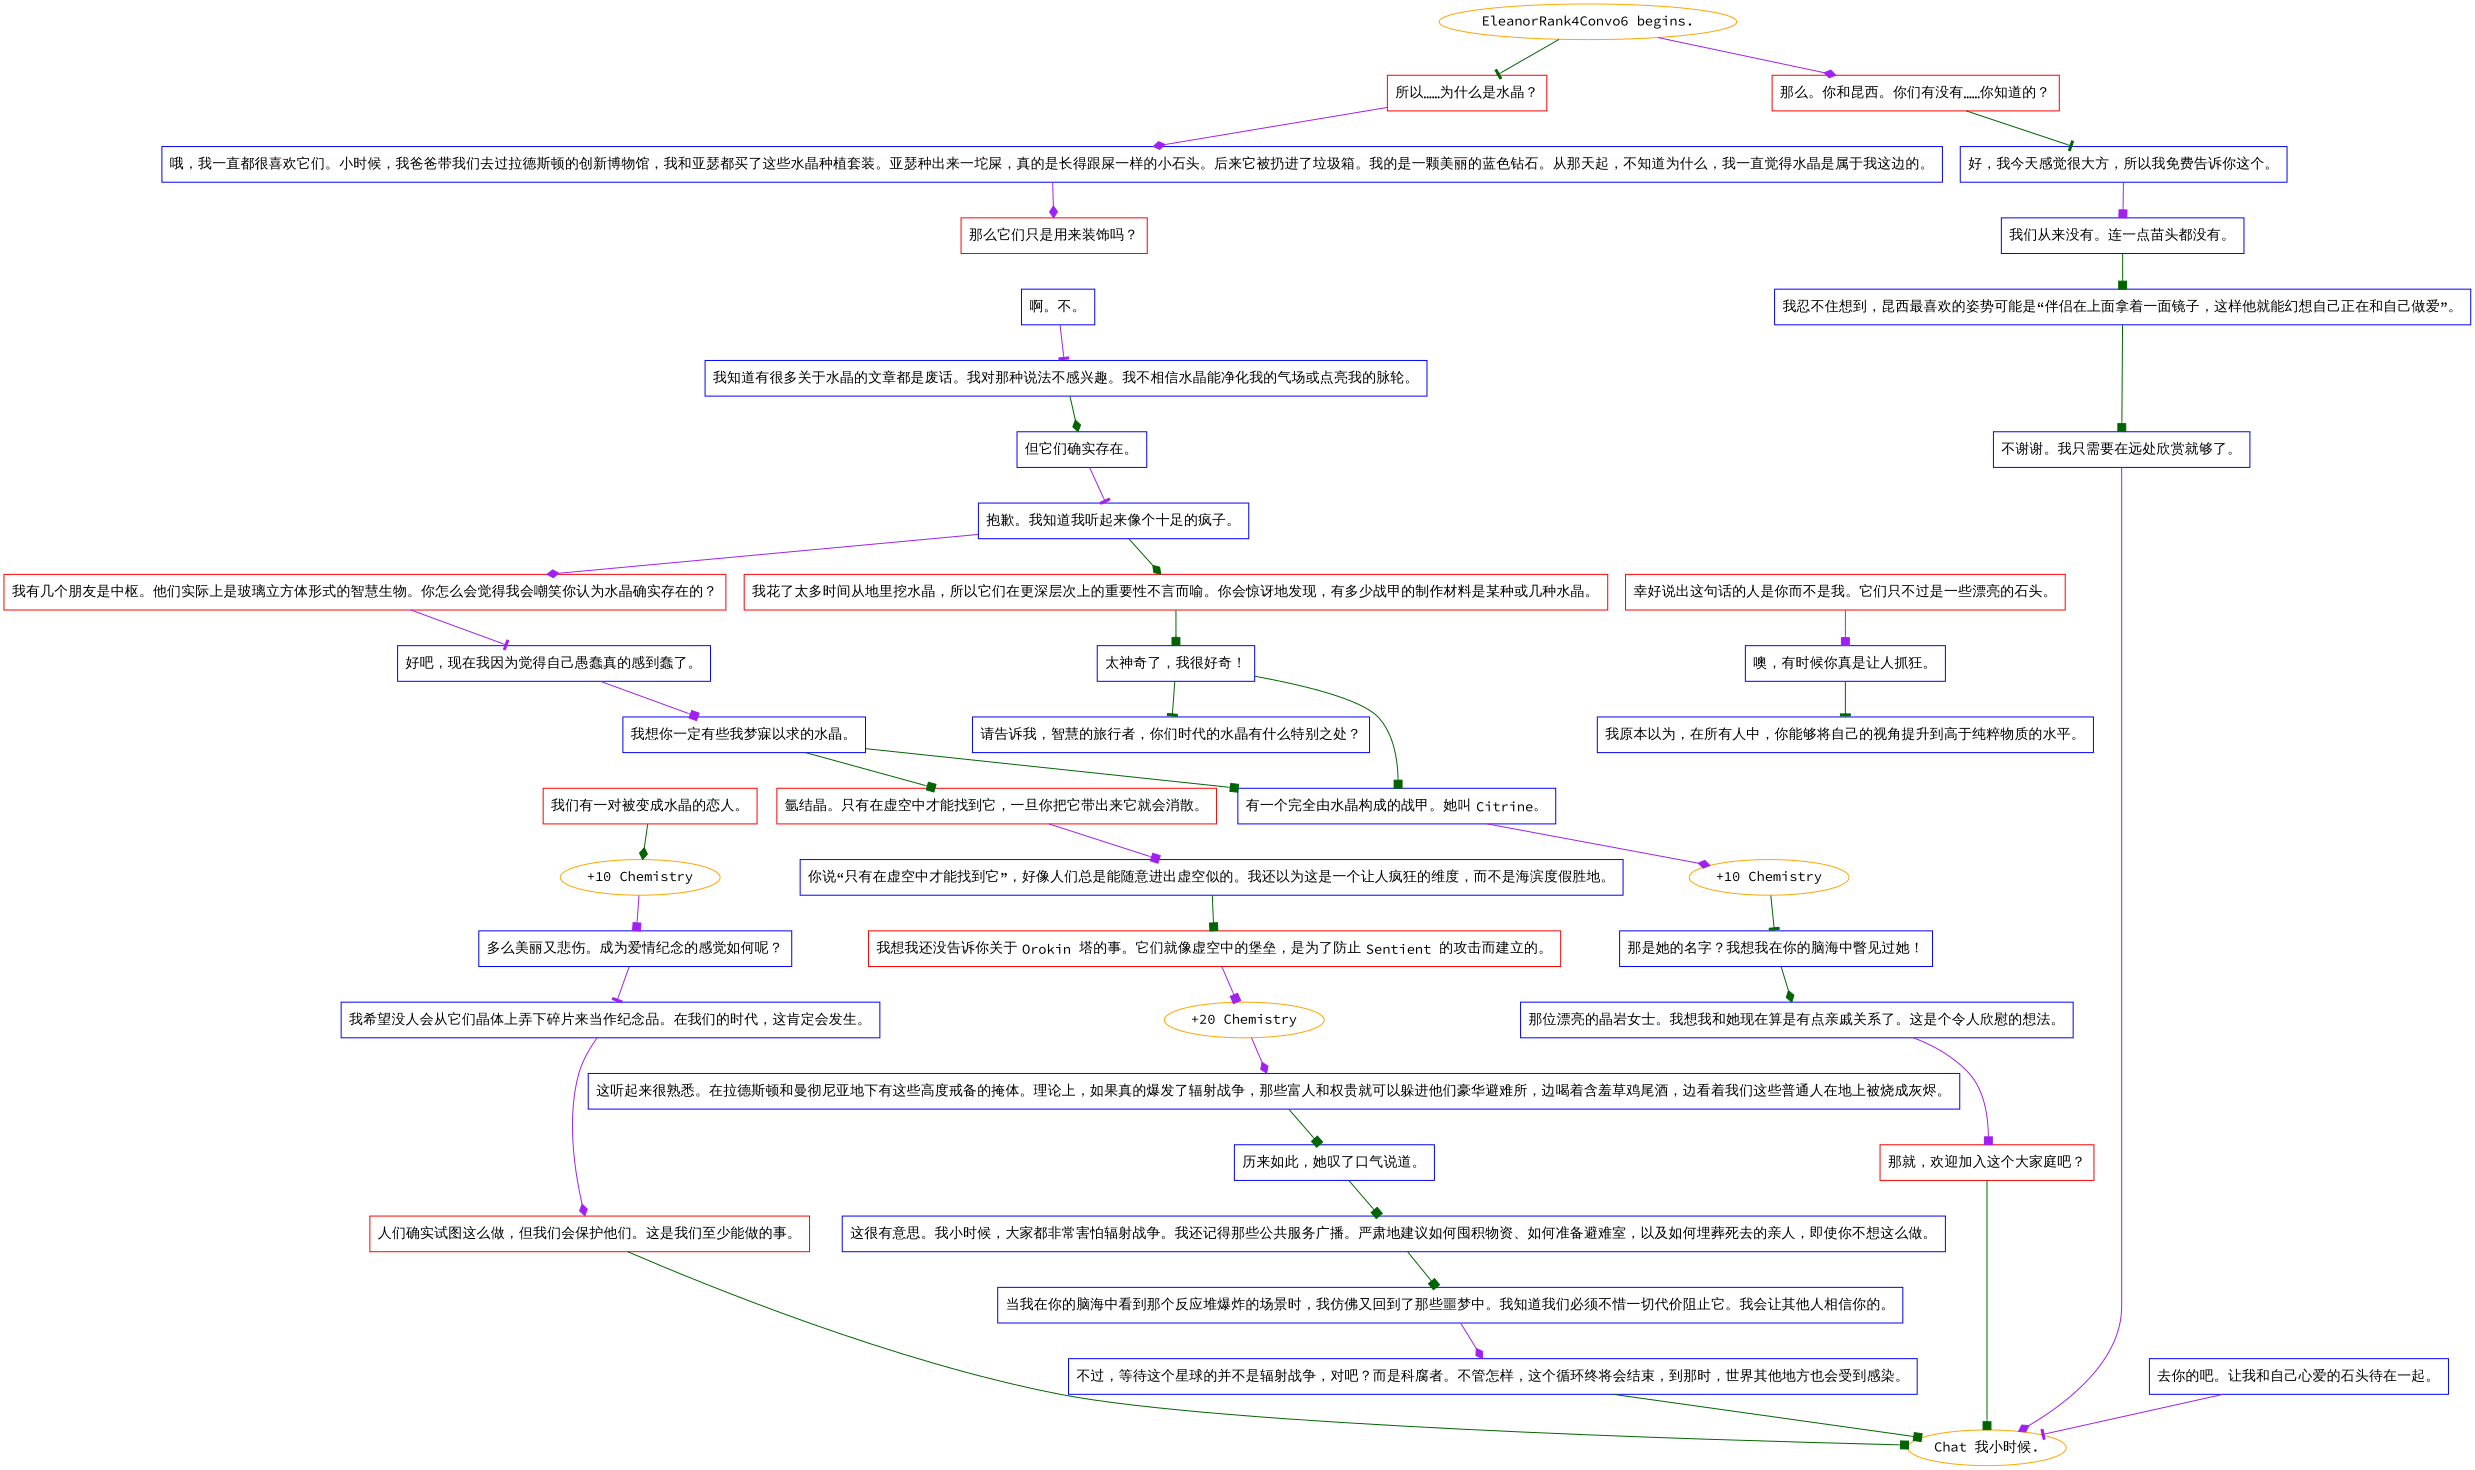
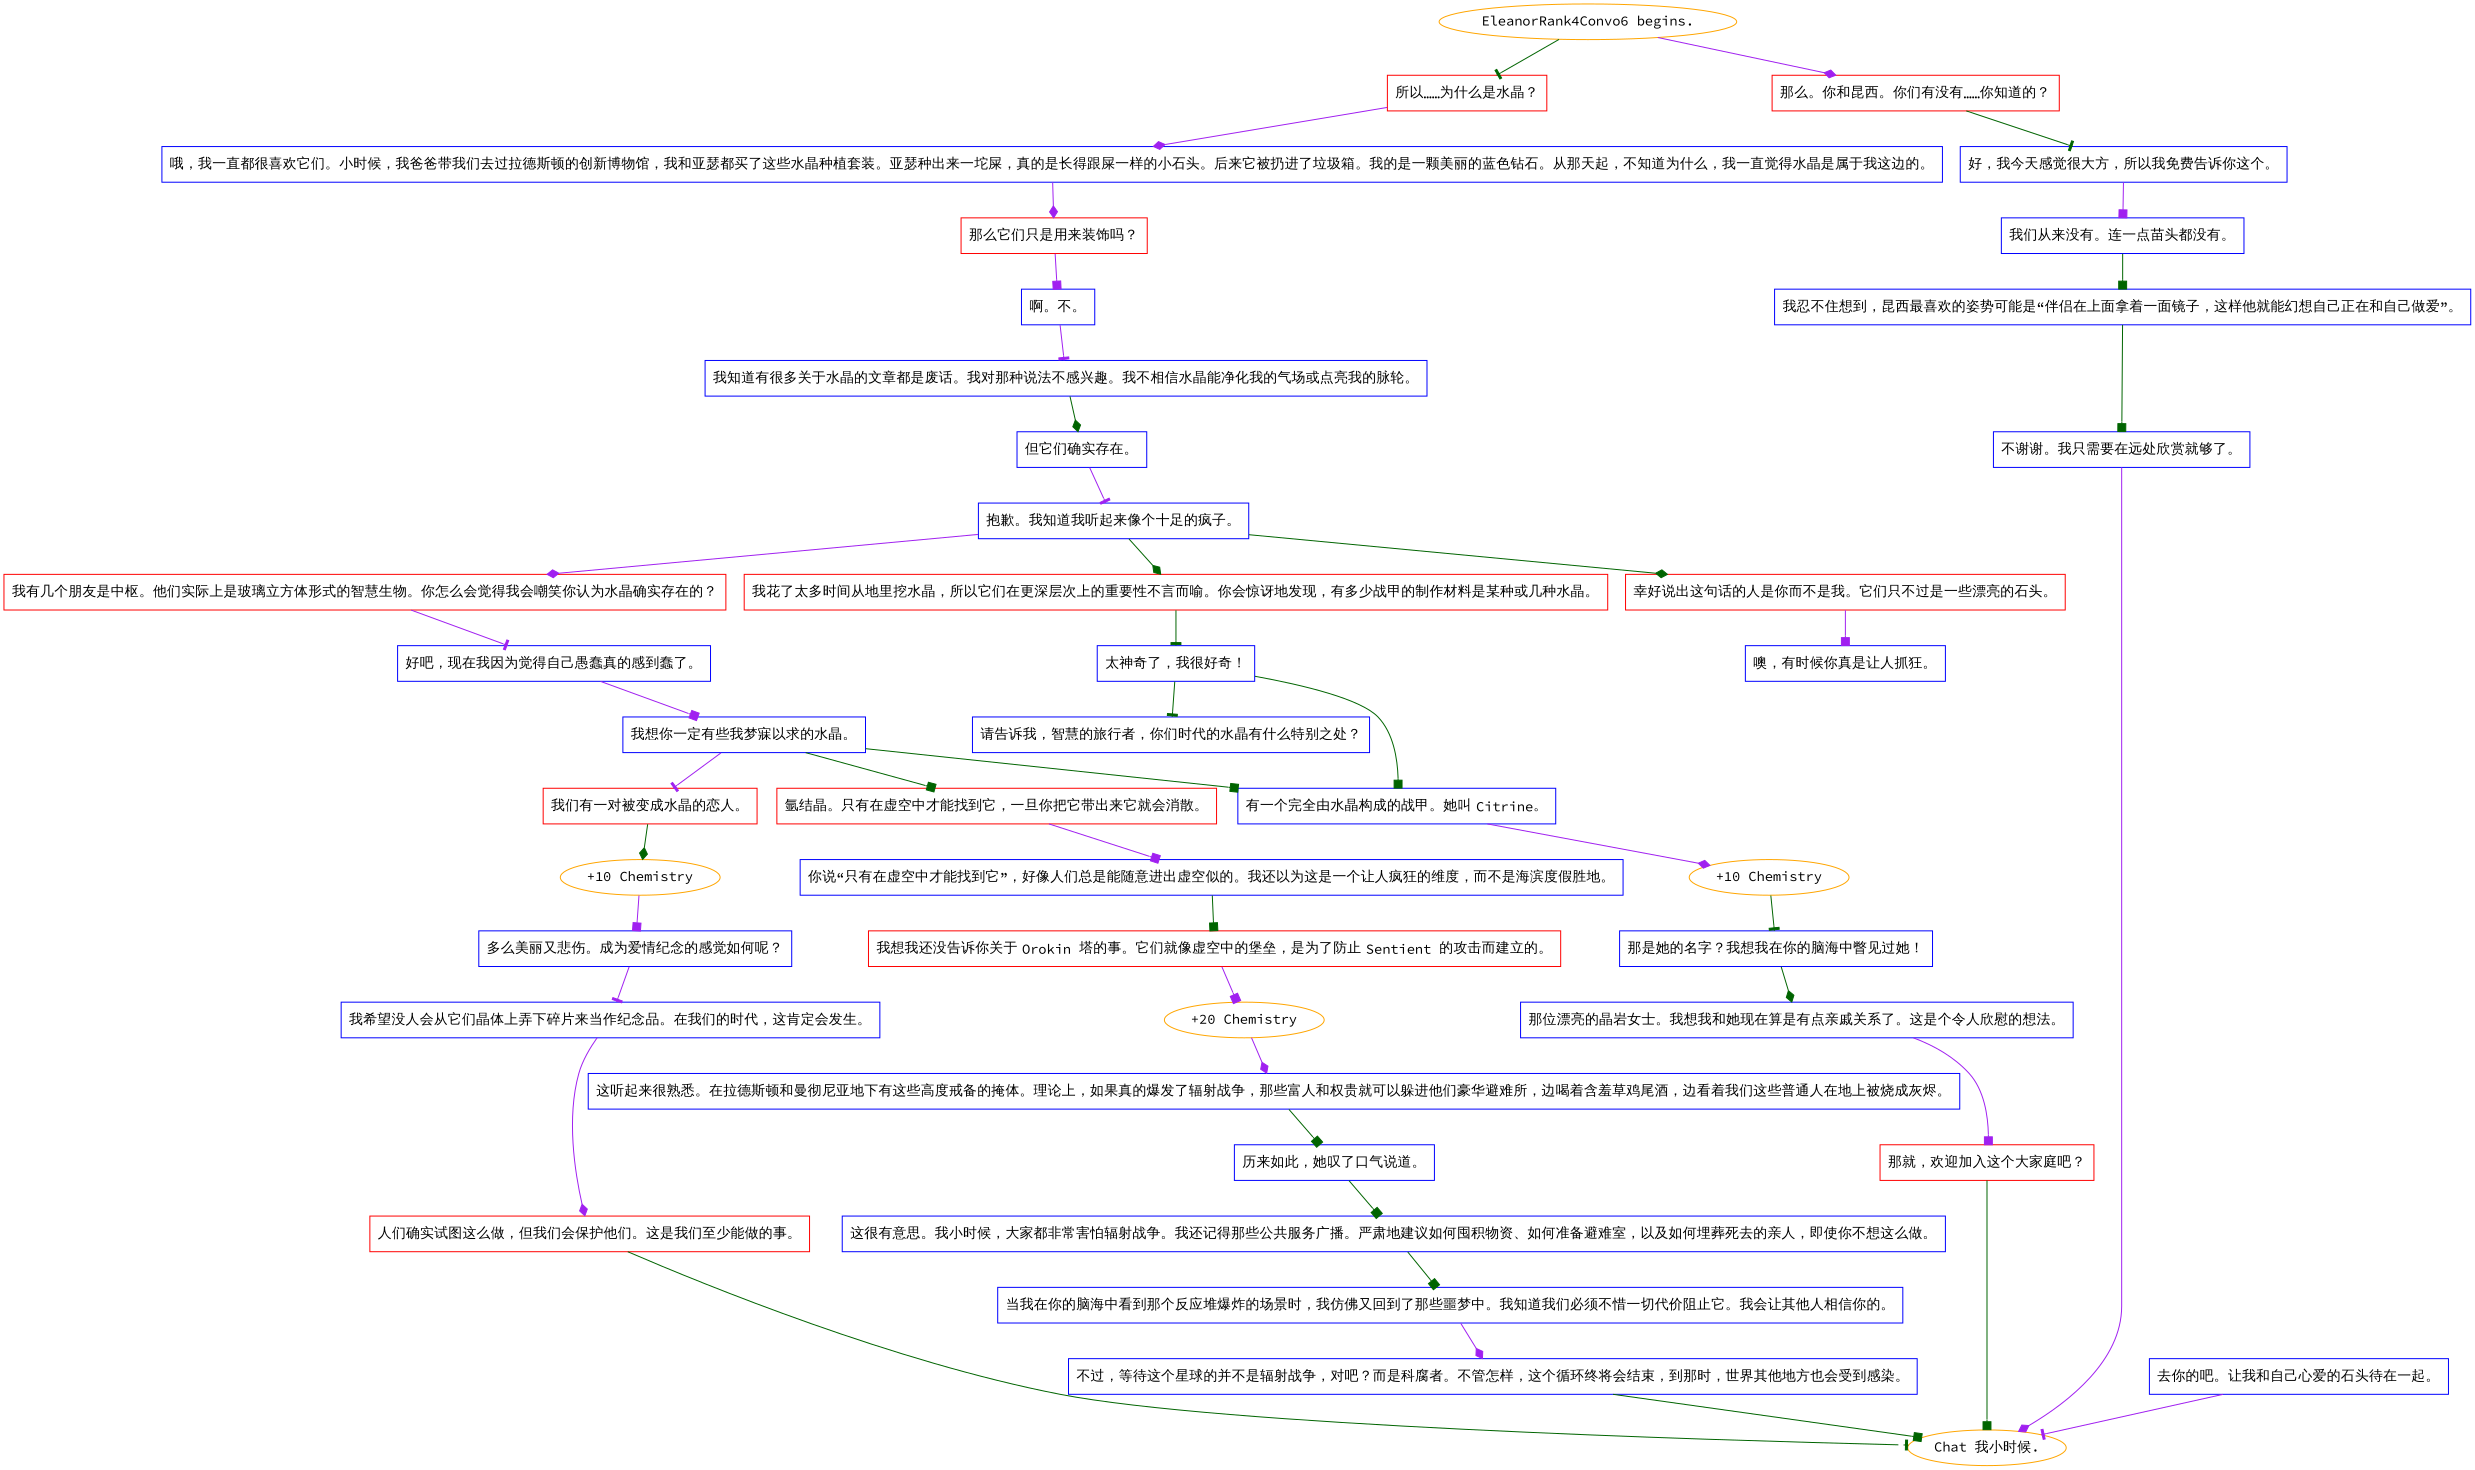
none -> (1056, 266)
none -> (1452, 554)
(1176, 625) -> (1176, 625)
(1845, 735) -> none
none -> (699, 769)
(1251, 1416) -> (1251, 1416)
